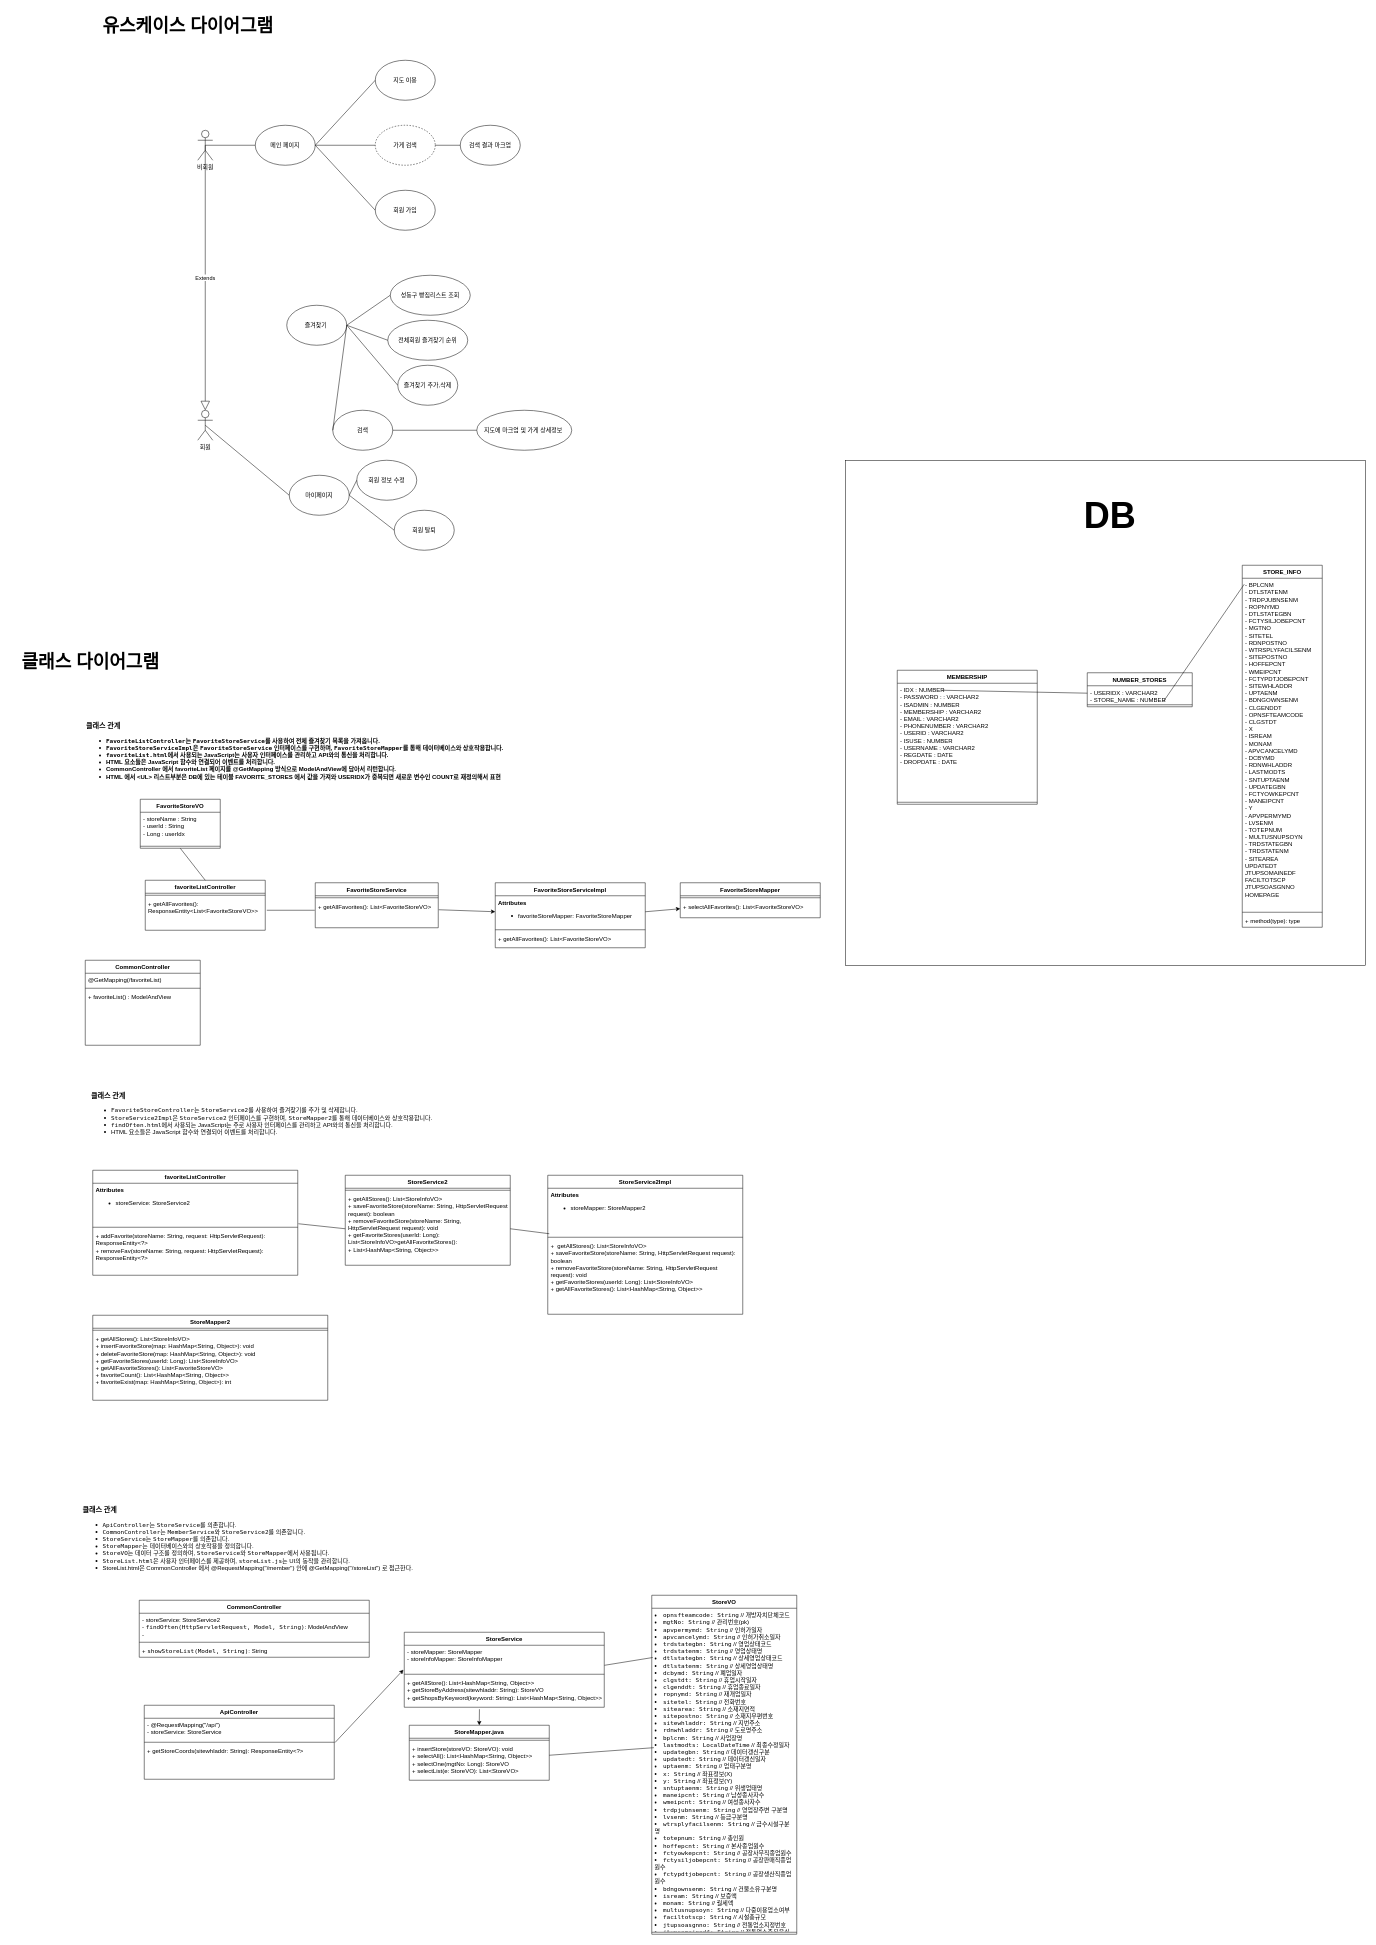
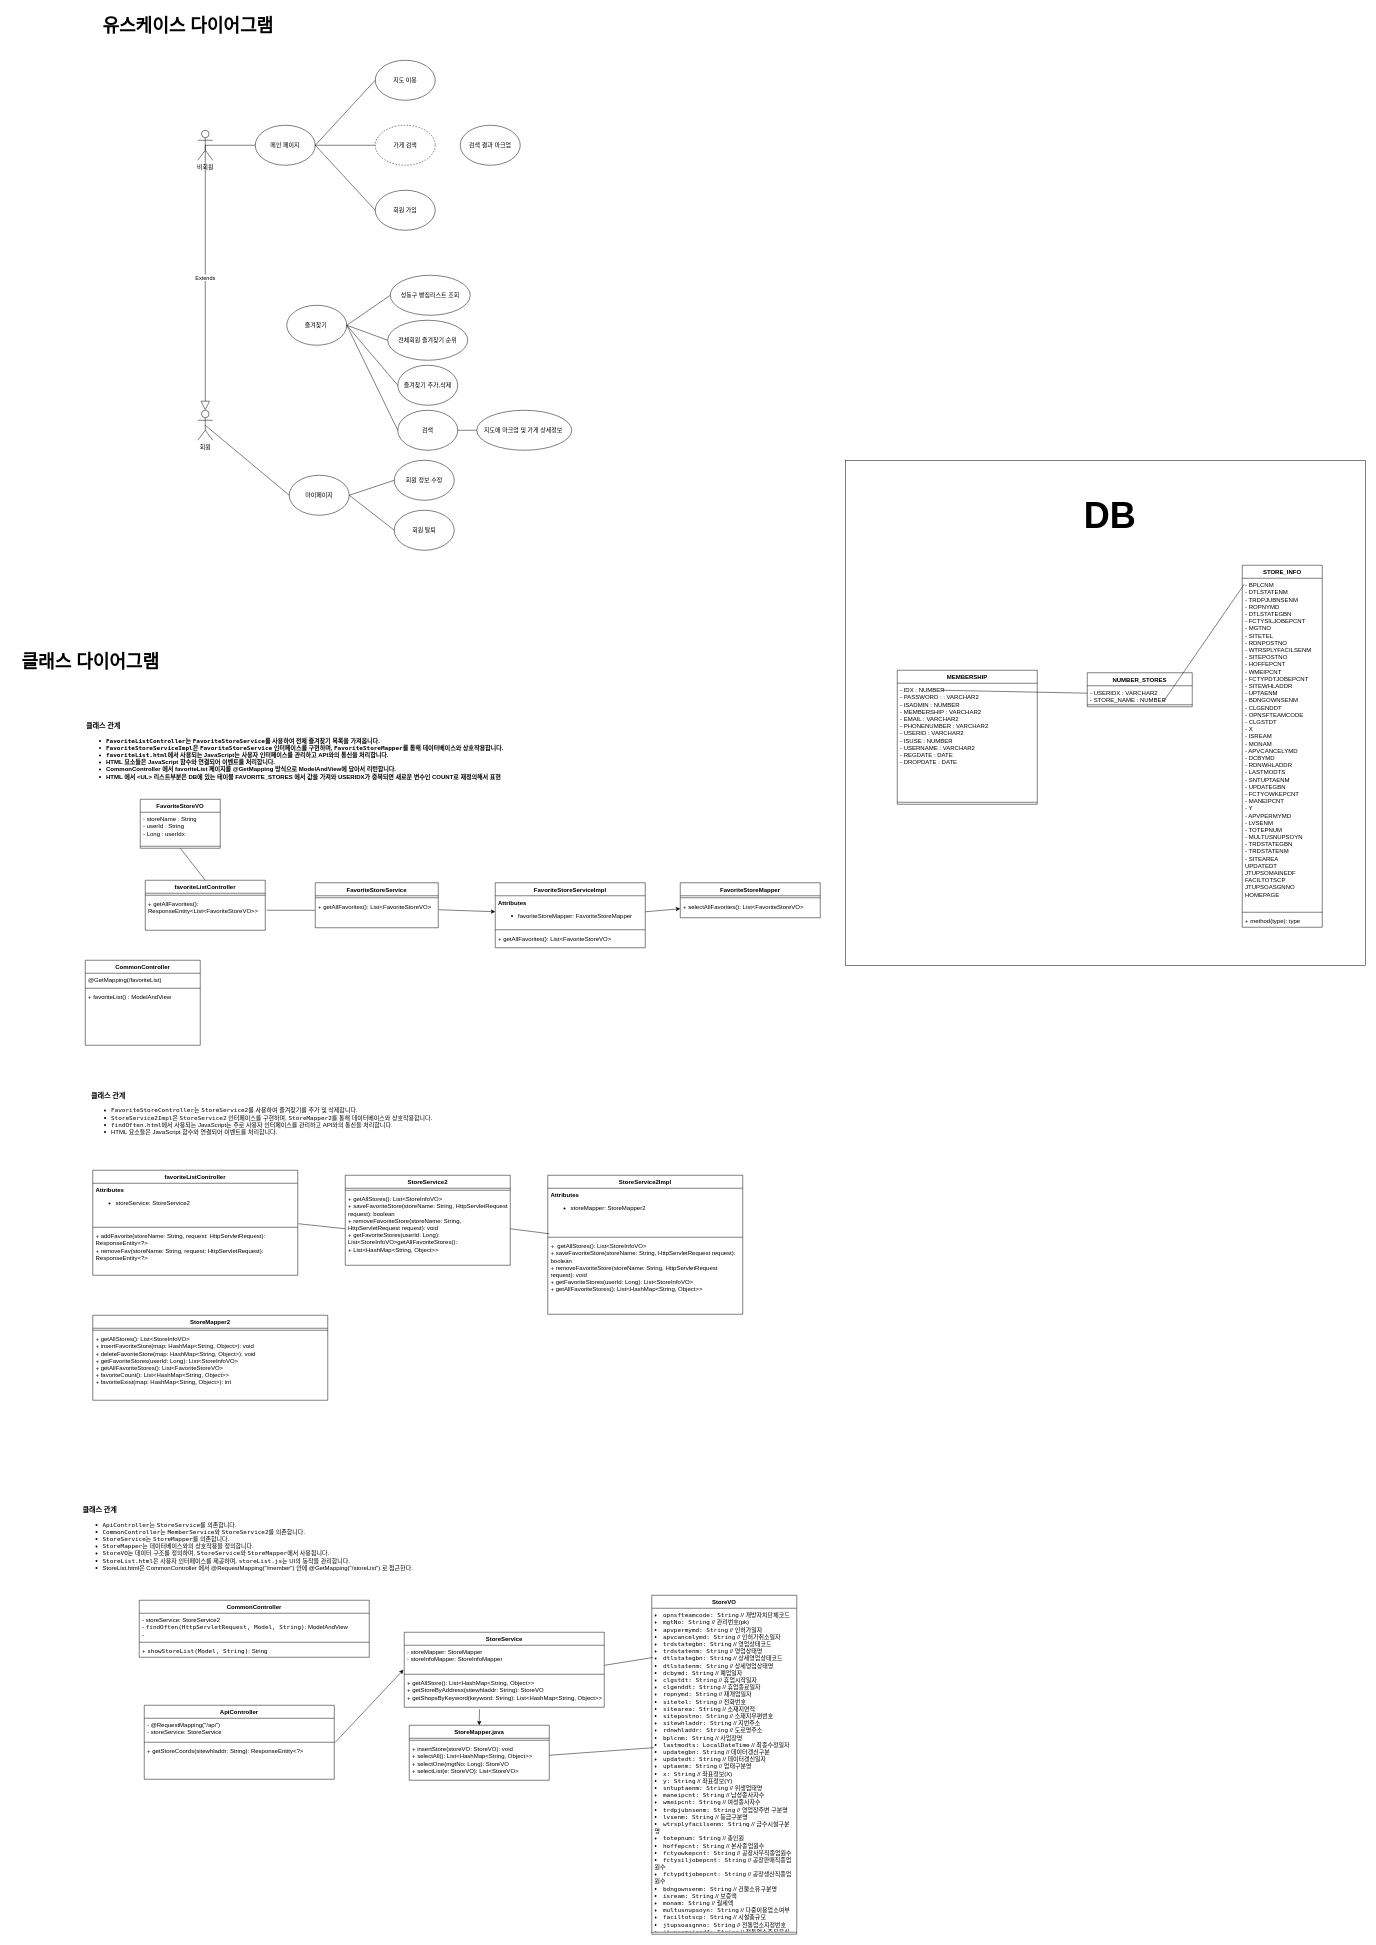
(447, 145) -> none
(363, 430) -> (428, 430)
(387, 480) -> (424, 480)
